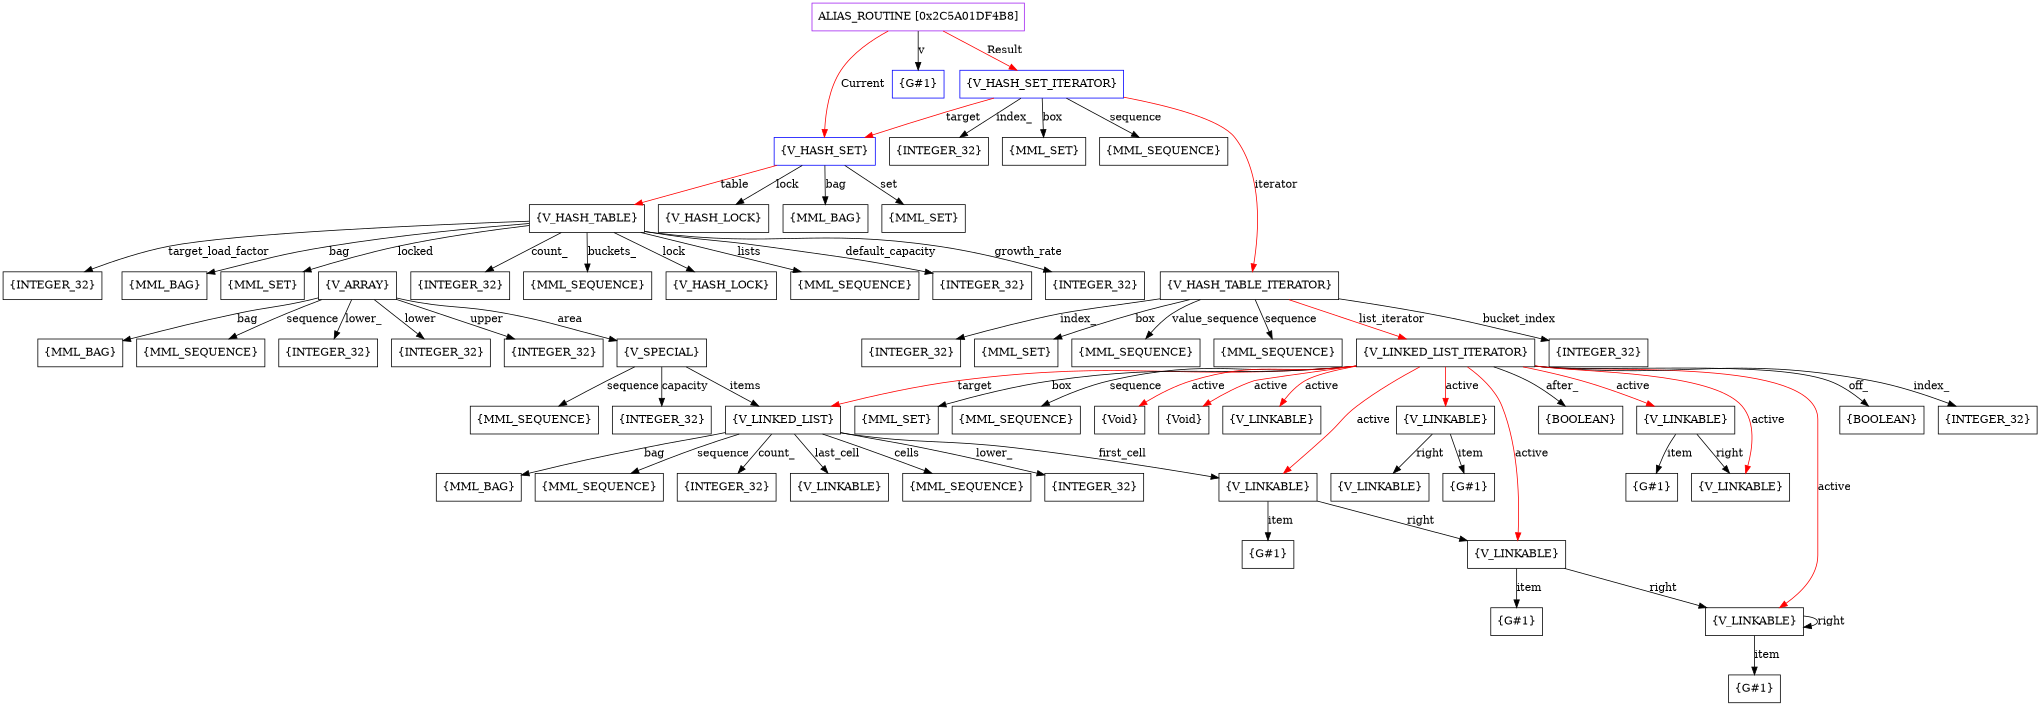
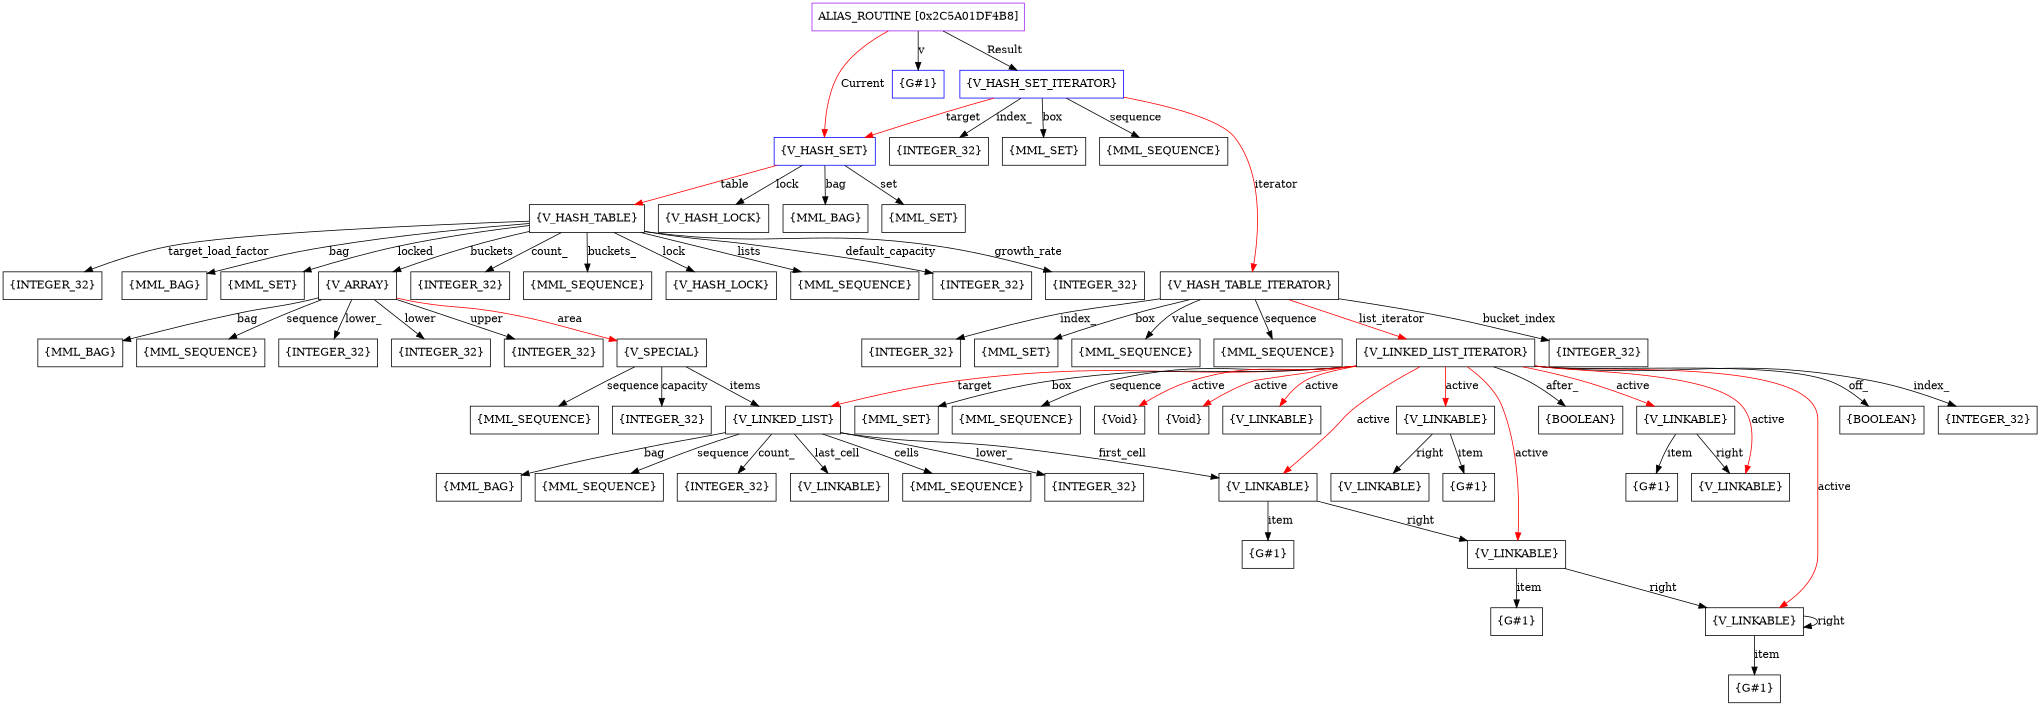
(977, 49) -> (977, 49)
none -> (464, 248)
(504, 313) -> (504, 313)
